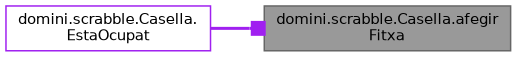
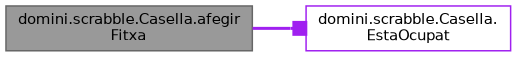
(230, 28) -> (272, 28)
